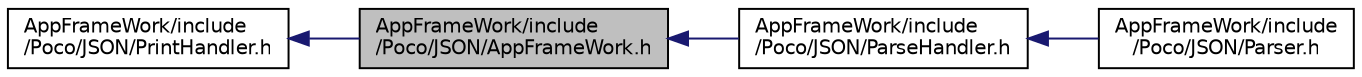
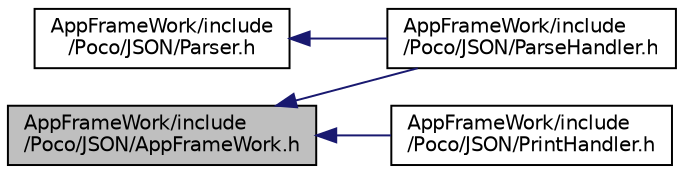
(334, 39) -> (364, 135)
(1073, 39) -> (349, 39)
